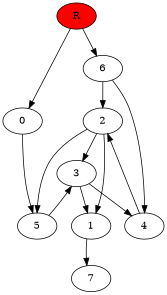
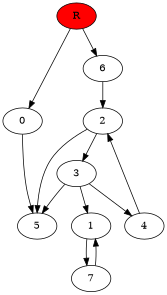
(138, 140) -> none
(104, 170) -> (96, 256)
(58, 204) -> (55, 196)
